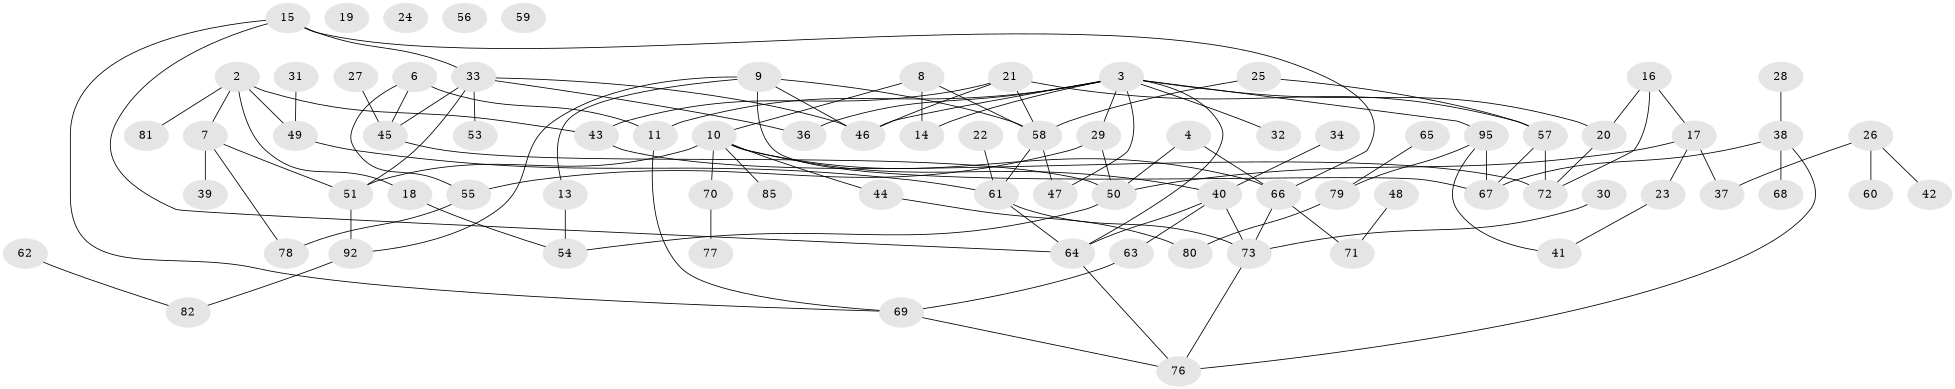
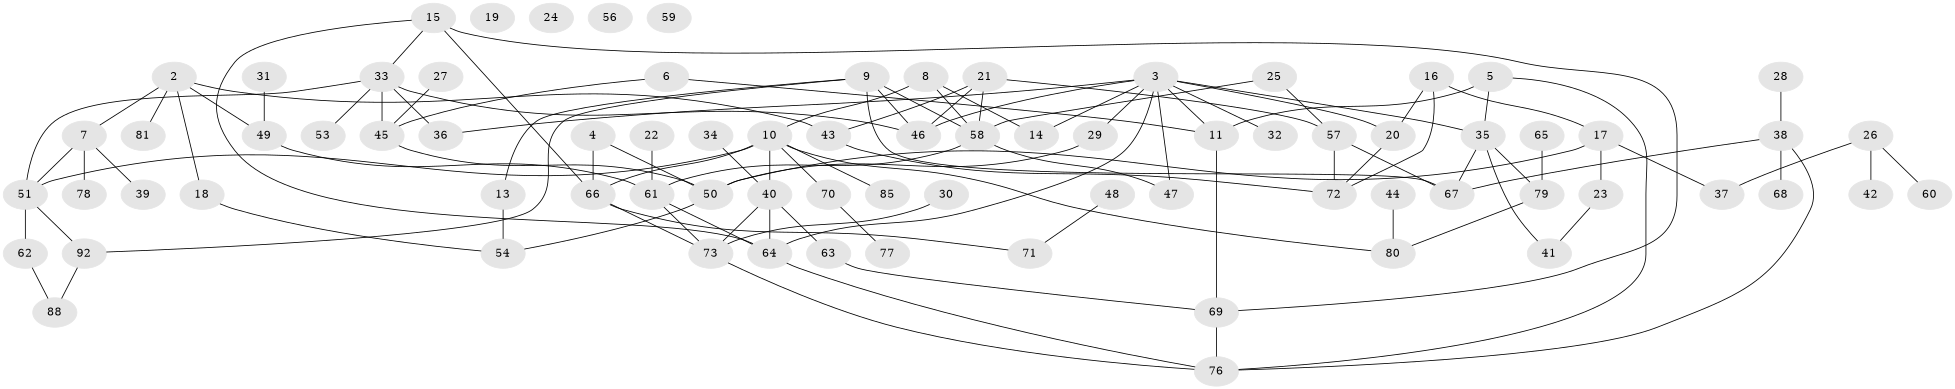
none -> (1490, 77)
(1486, 136) -> (1483, 136)
(796, 167) -> (1077, 208)
(469, 195) -> none
none -> (25, 224)
(188, 312) -> (55, 312)
